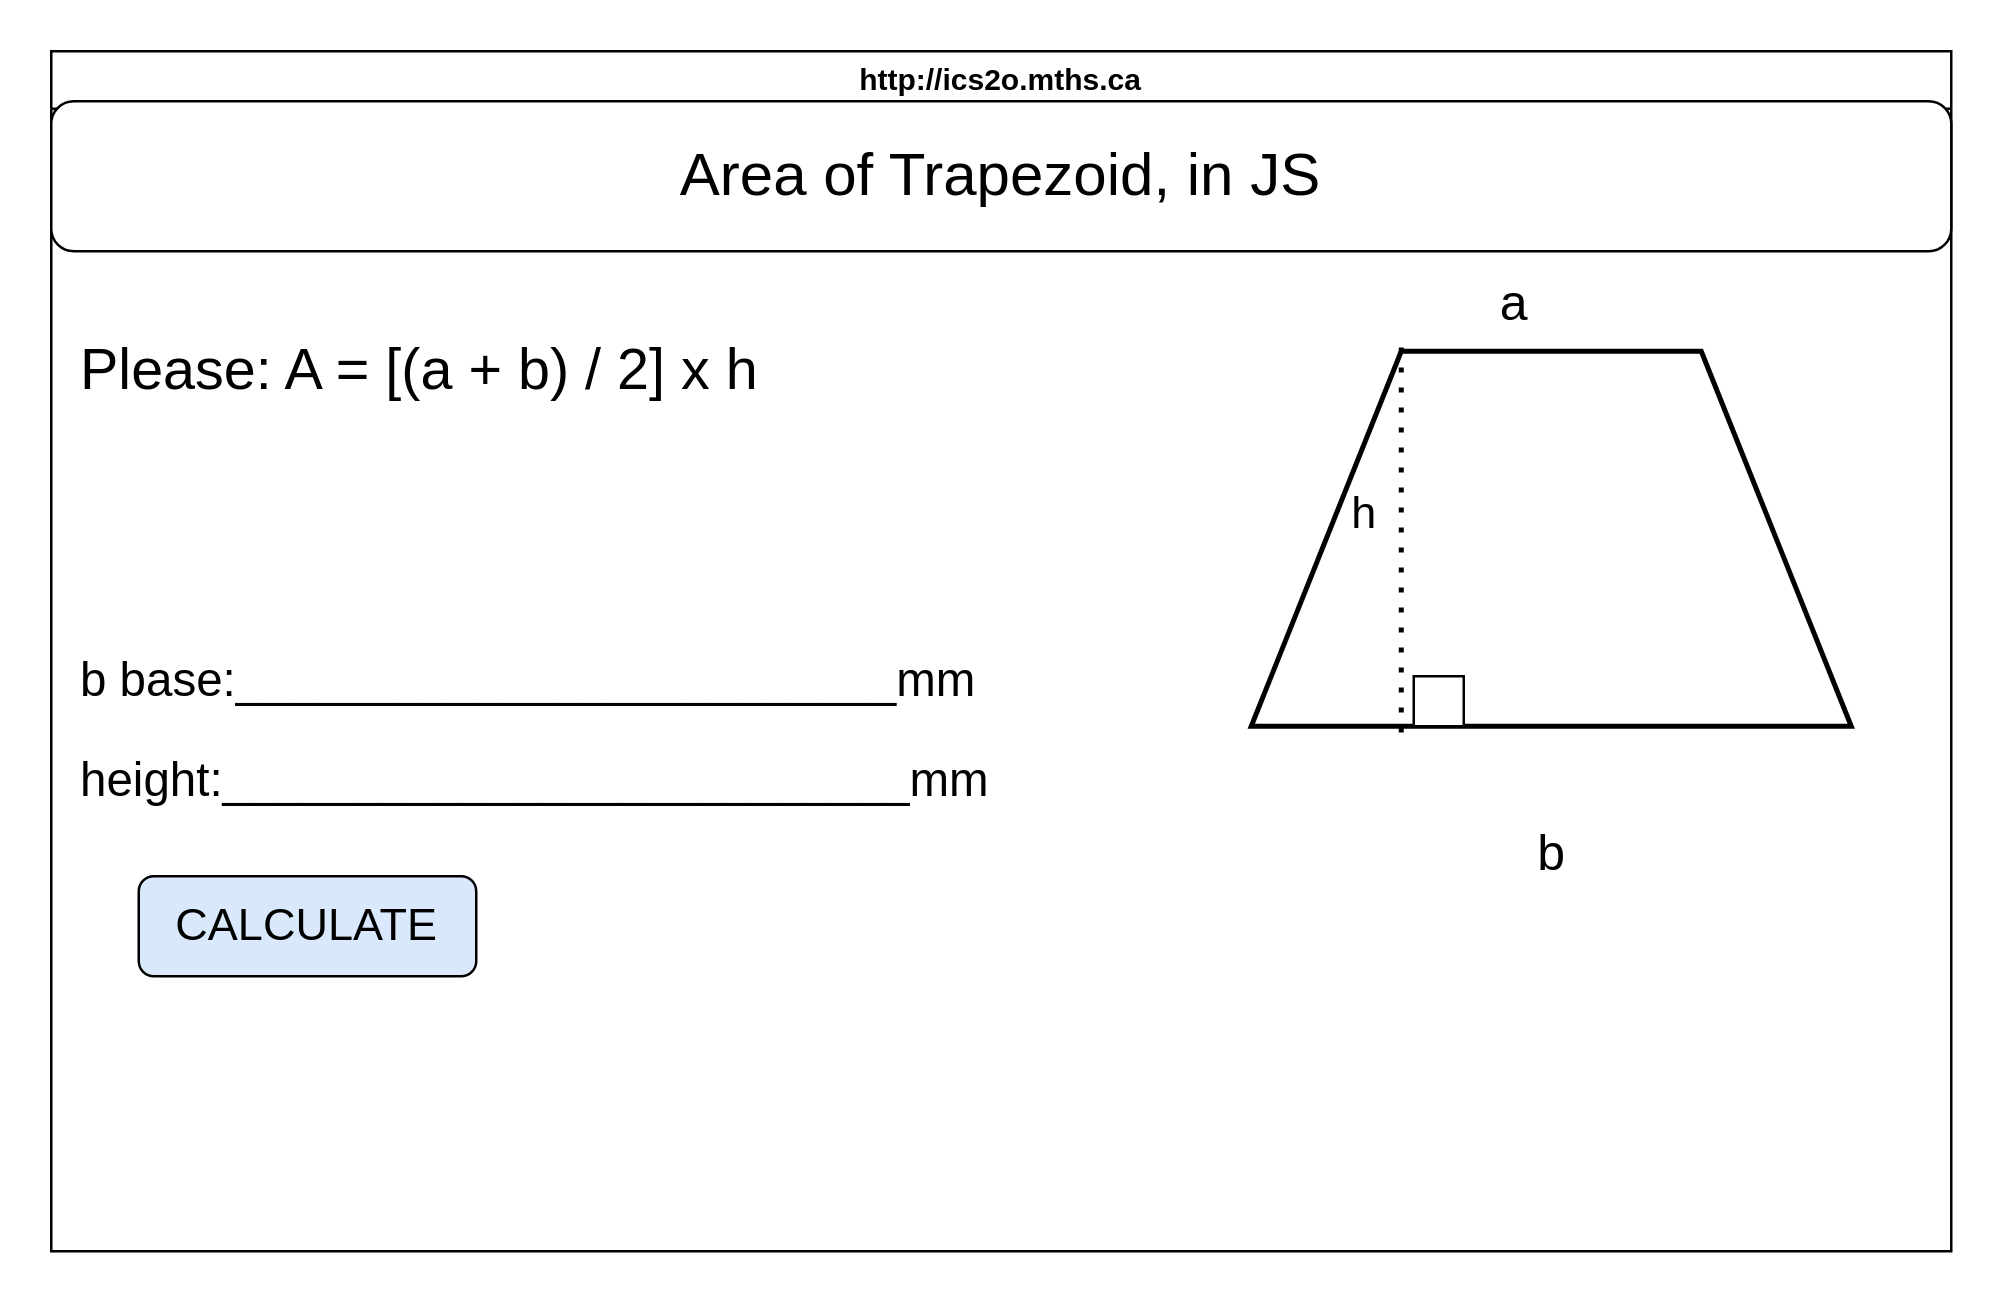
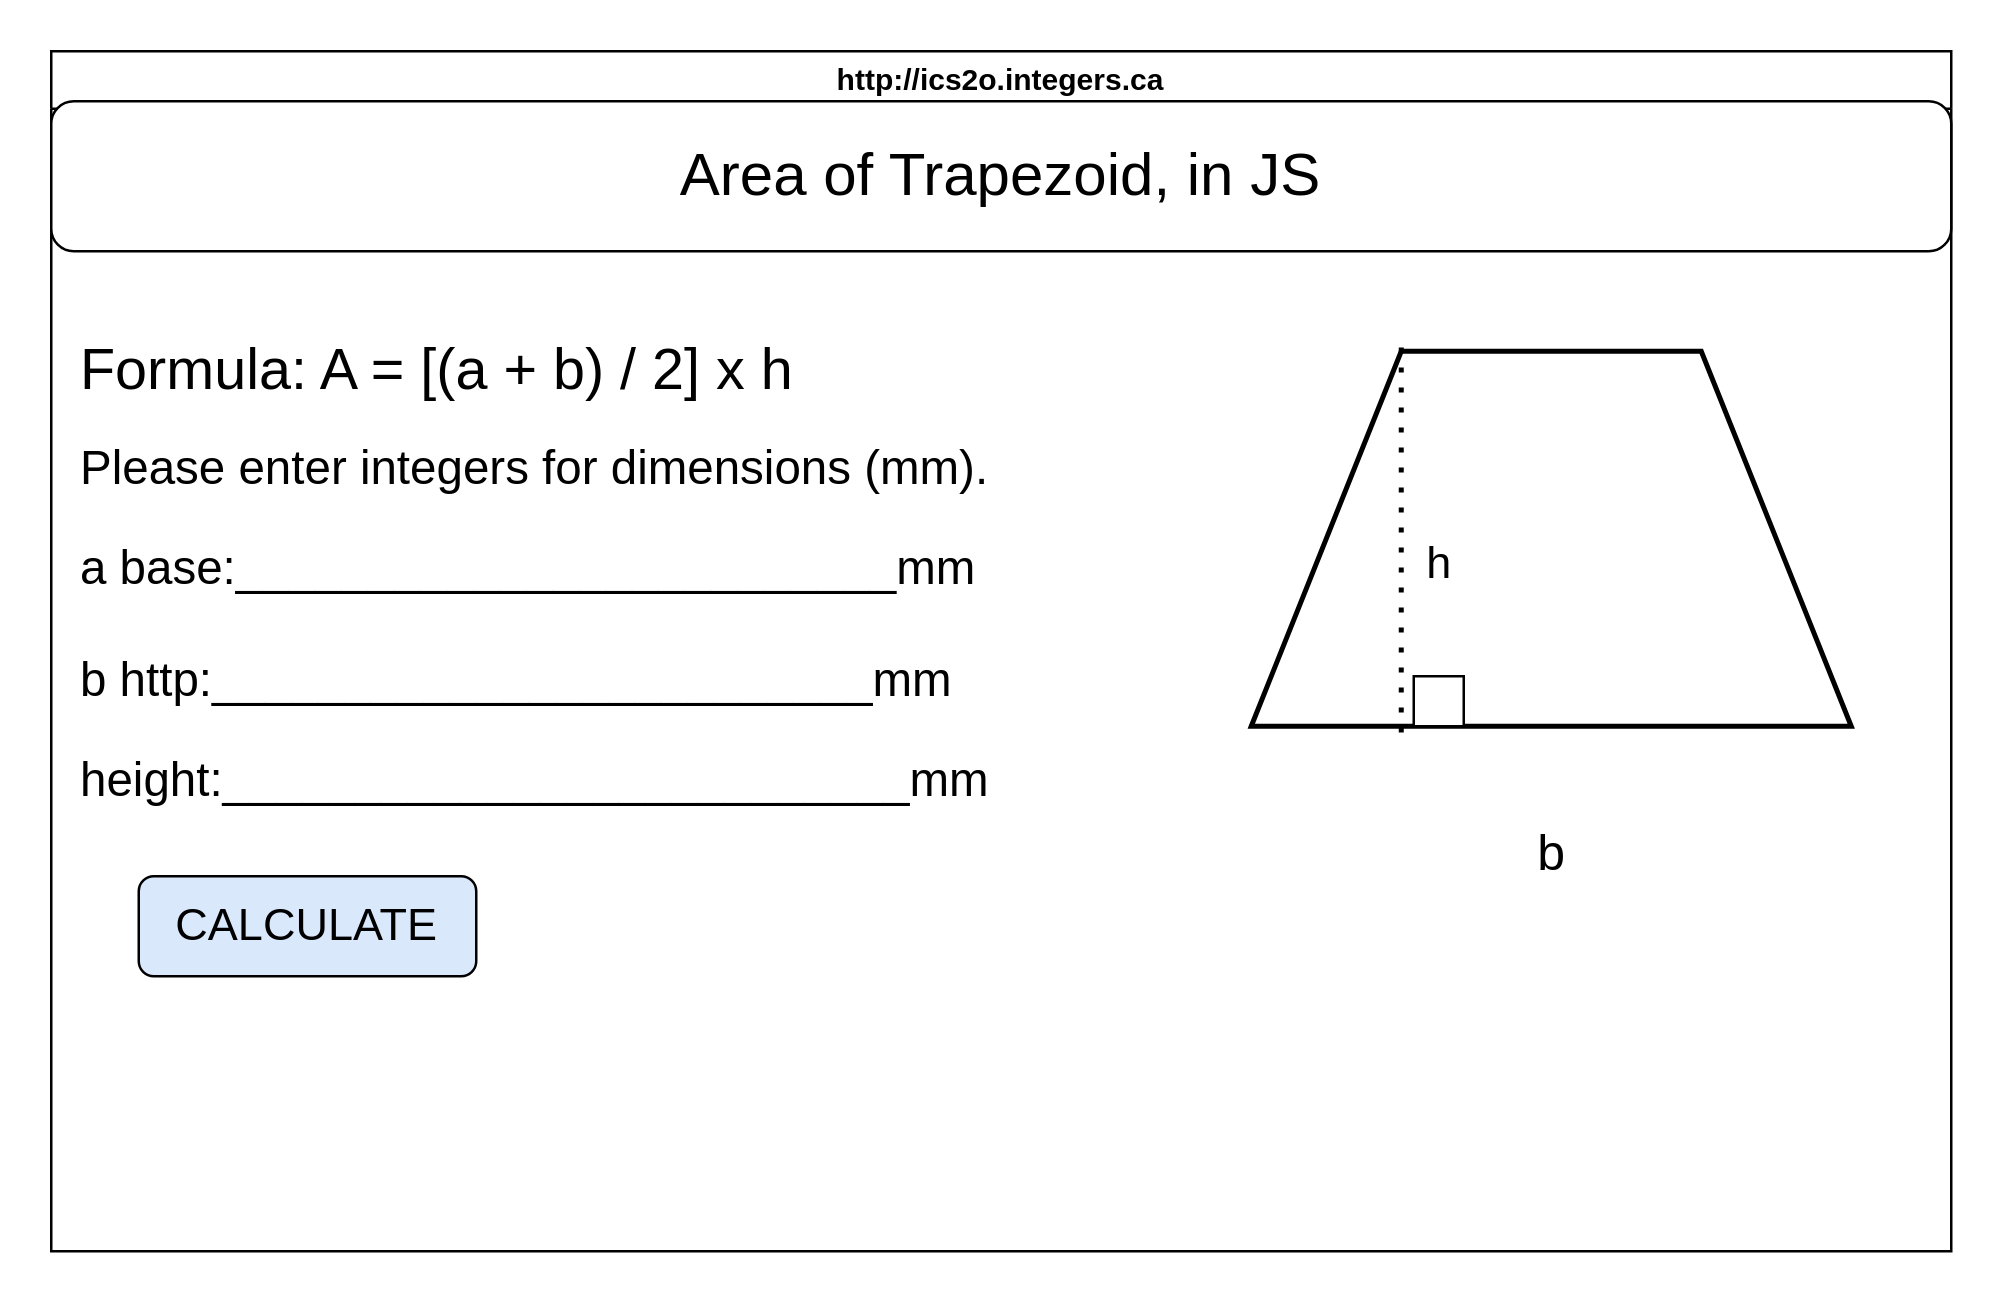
(1001, 81) -> (1001, 81)
(1514, 301) -> none
(465, 370) -> (481, 370)
none -> (564, 464)
(1364, 514) -> (1439, 564)
none -> (564, 564)
(520, 680) -> (520, 680)
